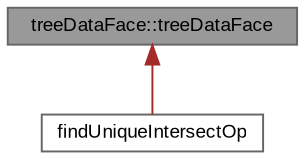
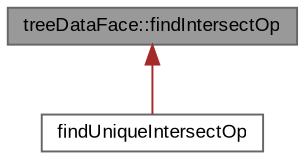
(152, 26) -> (152, 26)
